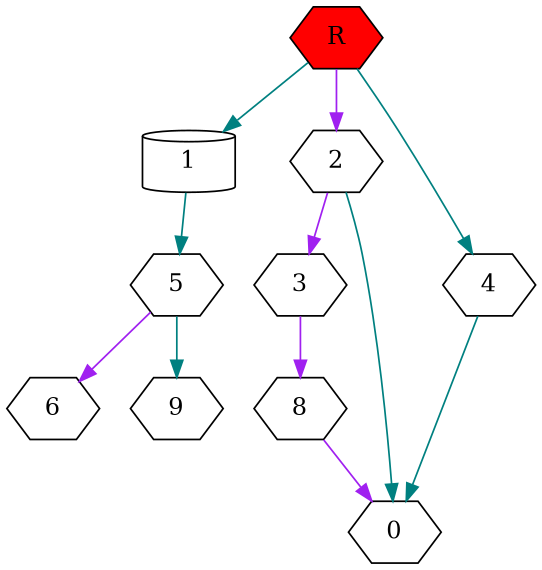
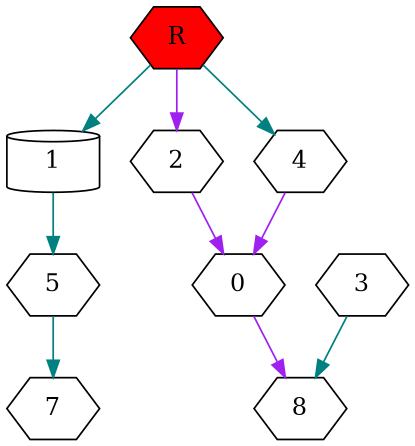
(321, 215) -> none
(376, 337) -> (204, 215)
(300, 338) -> (335, 339)
(445, 400) -> (273, 215)
(53, 409) -> none
(177, 409) -> (53, 409)
(342, 464) -> (266, 339)
